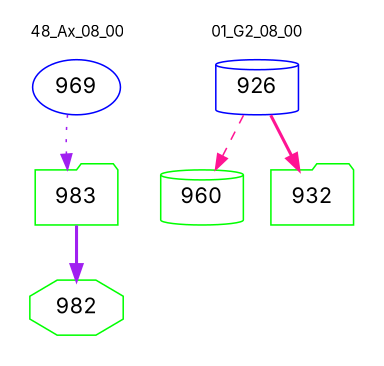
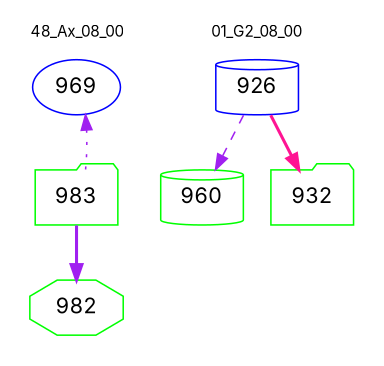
(66, 134) -> (87, 150)
(233, 135) -> (233, 135)
